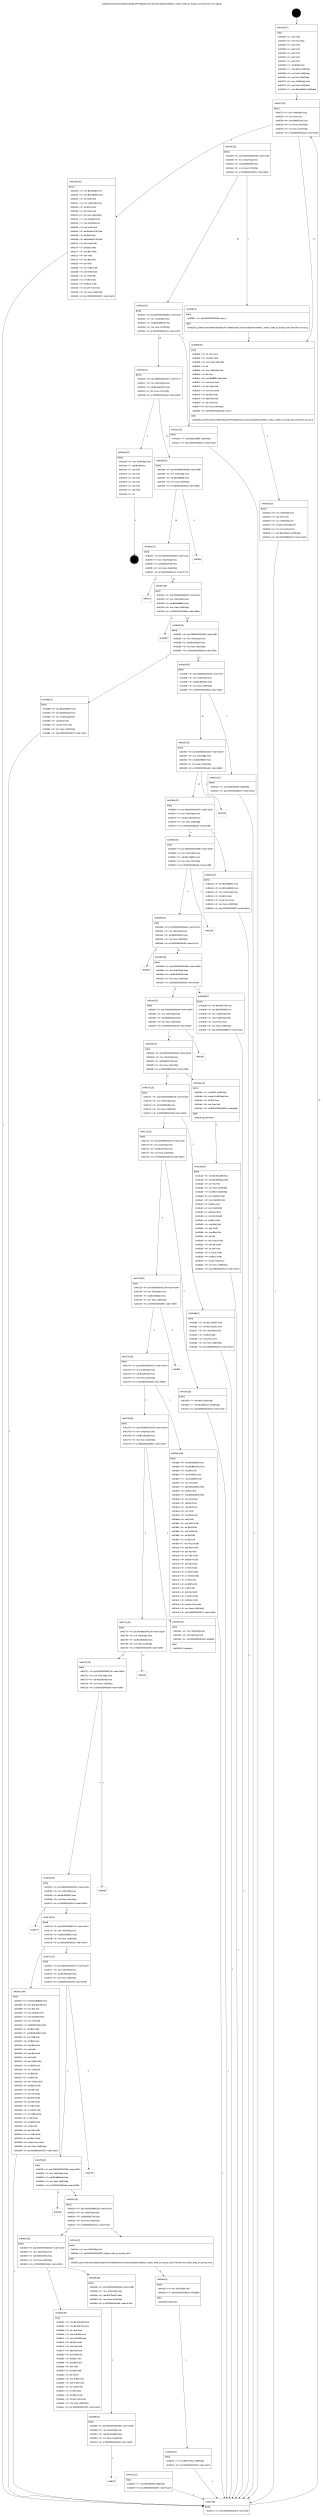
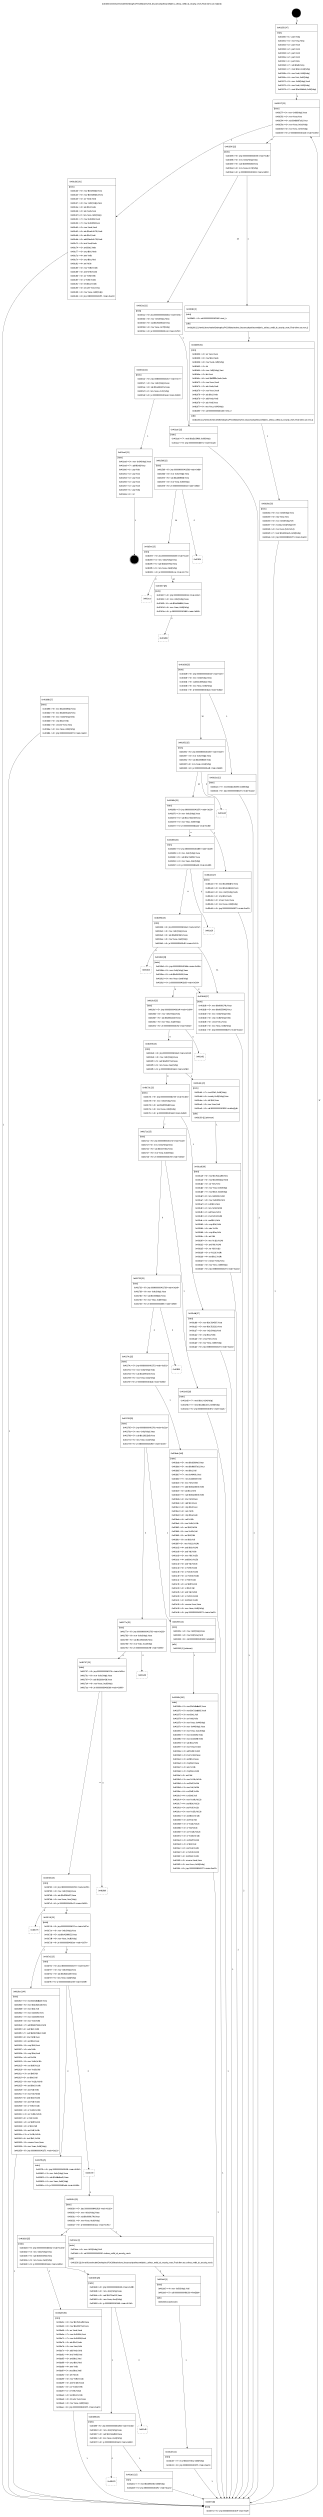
(309, 239) -> (271, 139)
(159, 350) -> none
(162, 428) -> none
(195, 638) -> none
(177, 950) -> (210, 968)
(145, 1400) -> none
none -> (194, 1783)
(73, 2192) -> (89, 2186)
(57, 2212) -> none
none -> (143, 2430)
none -> (132, 2458)
none -> (109, 2494)
